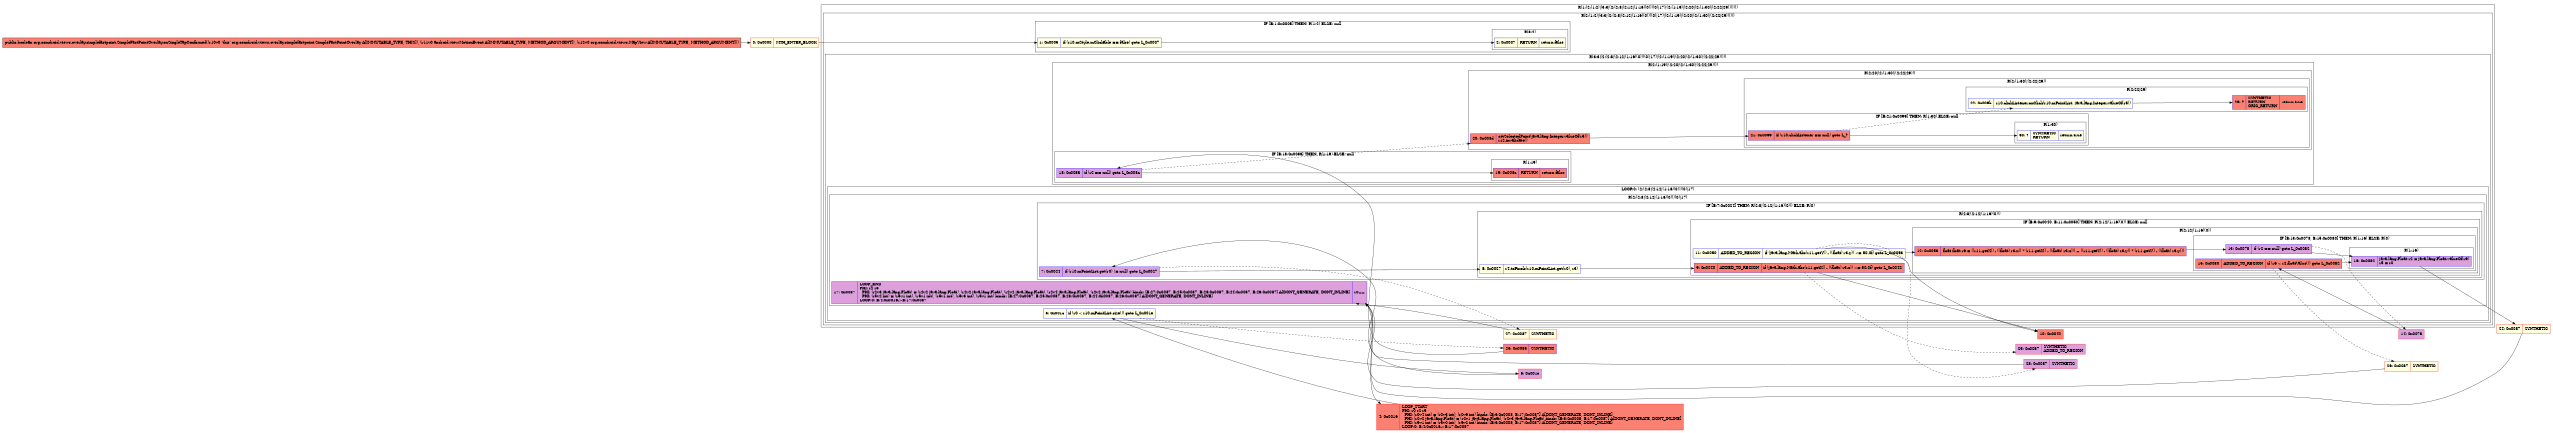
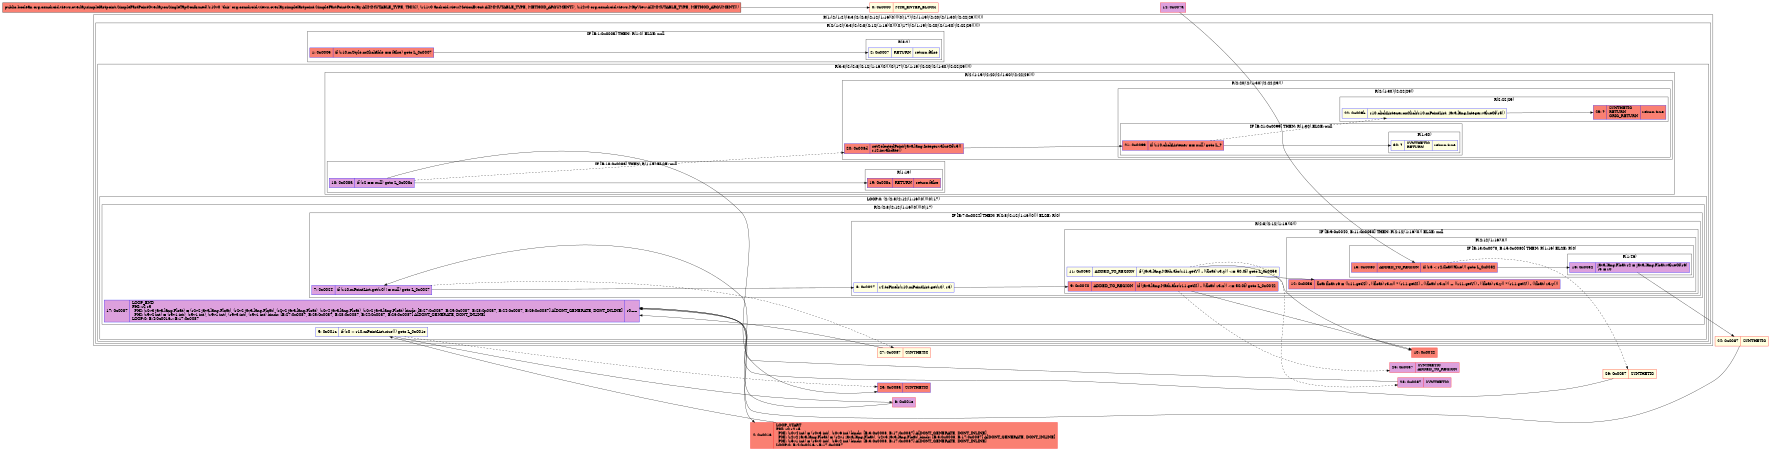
(927, 43) -> none
(1099, 43) -> (372, 53)
(1370, 208) -> (706, 186)
(2269, 249) -> none
(2411, 251) -> (1630, 257)
